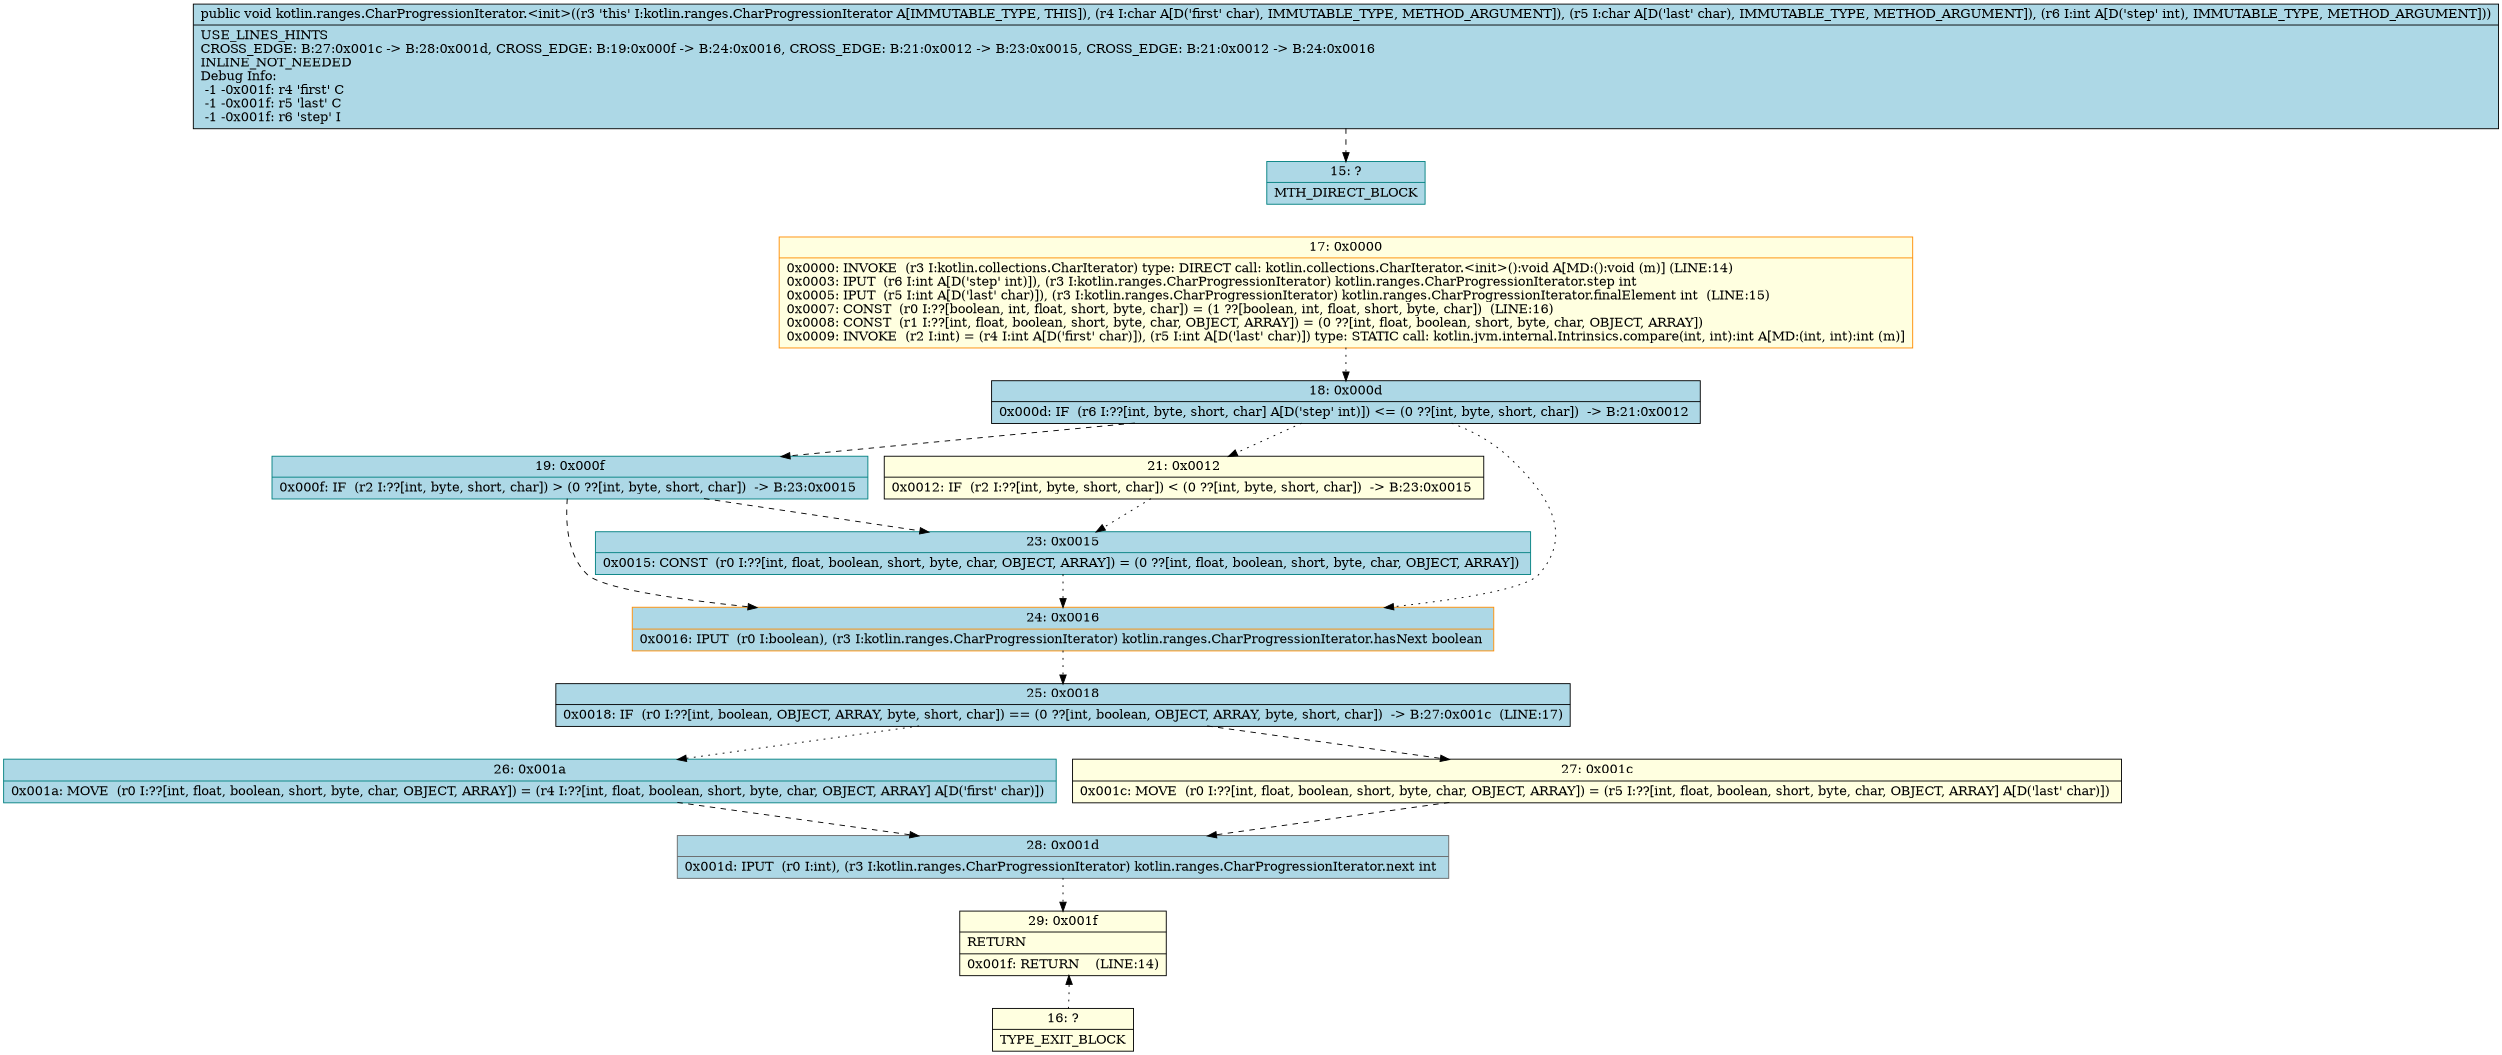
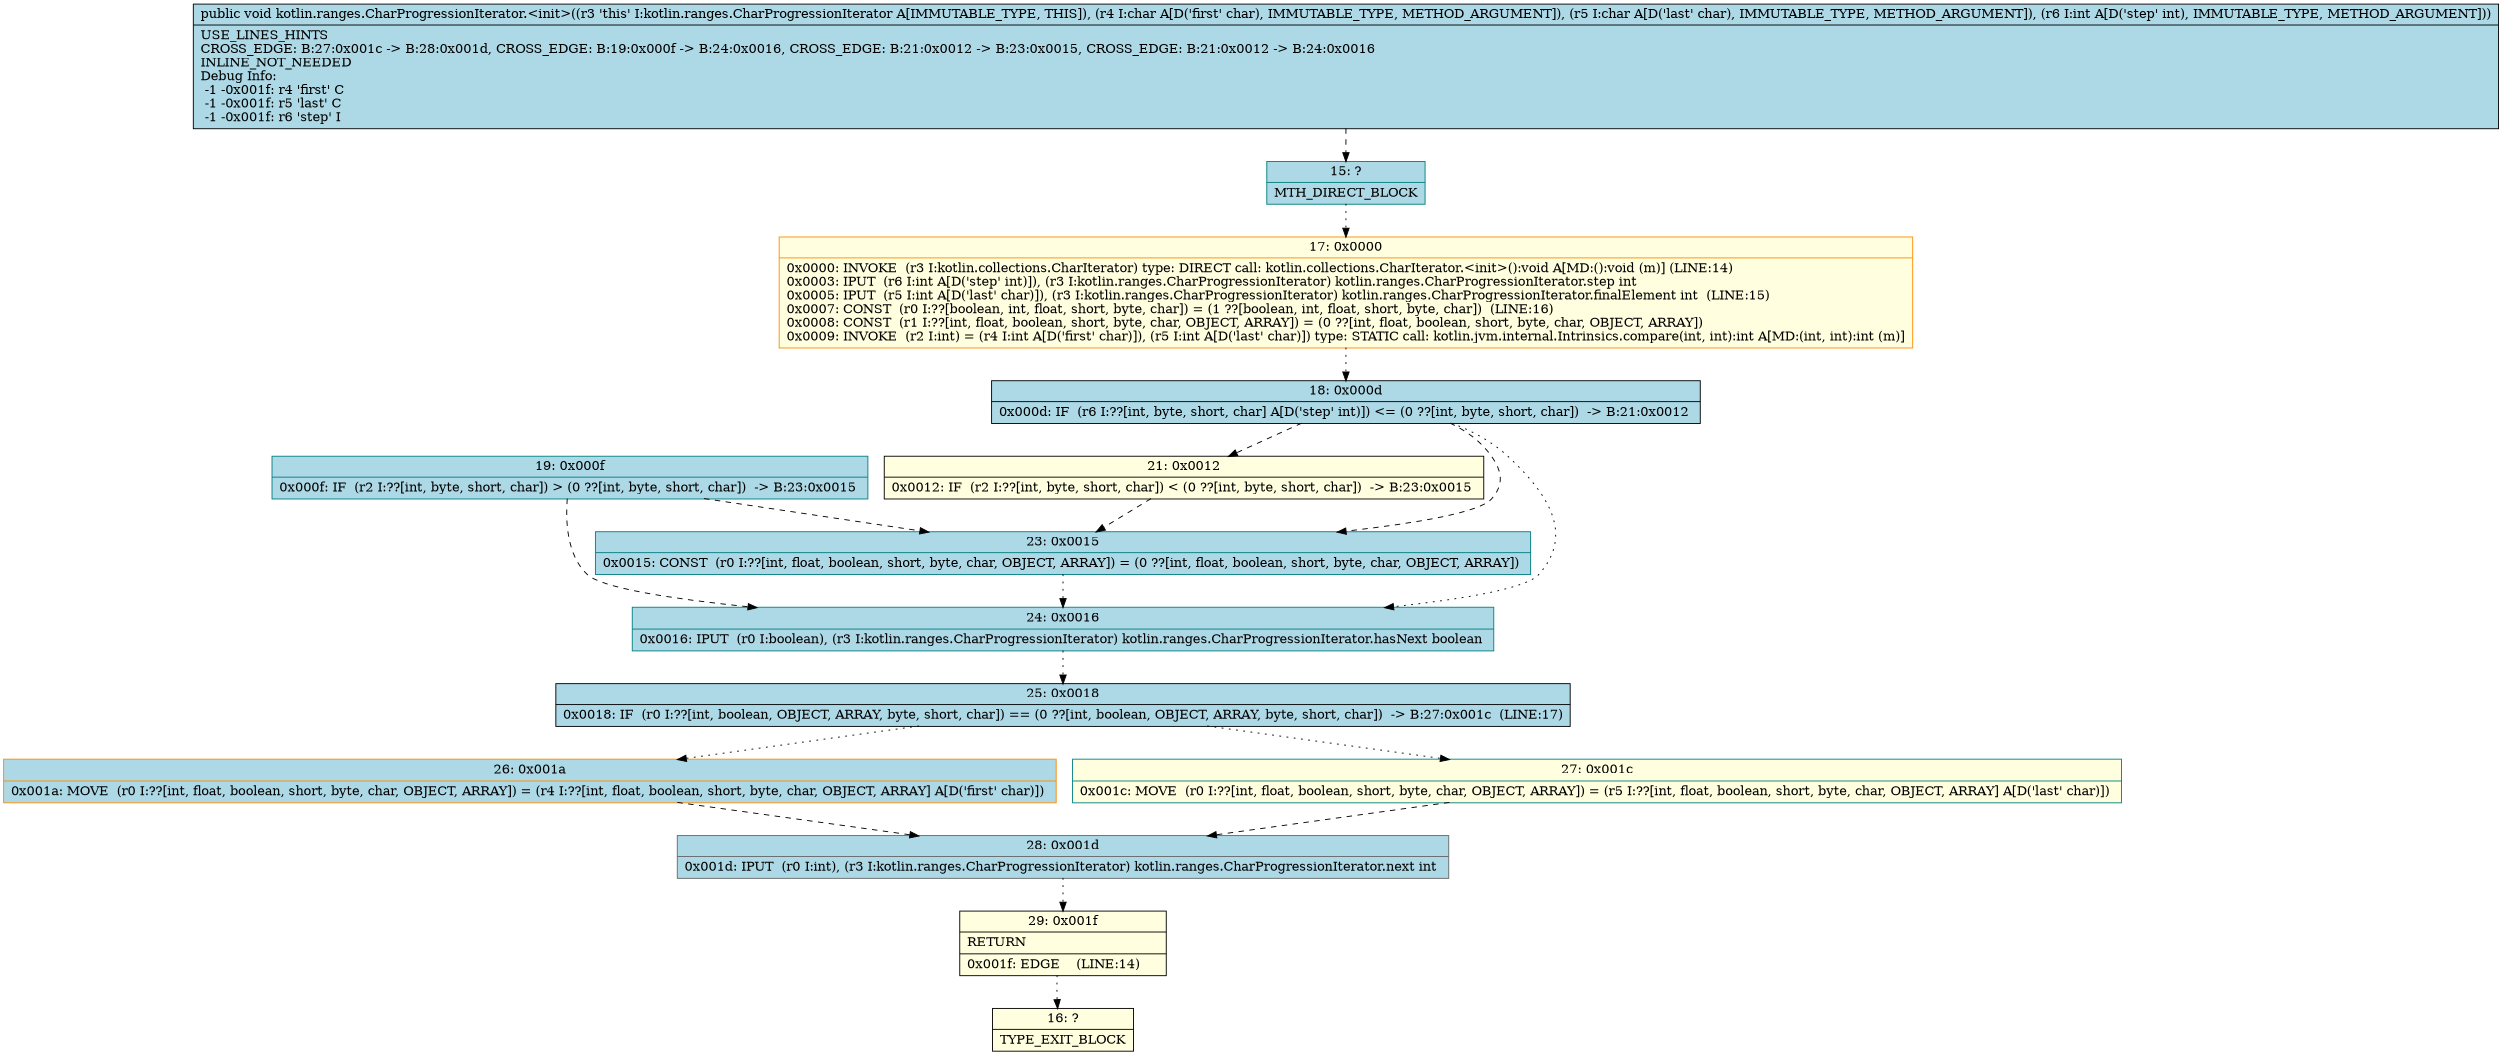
none -> (1346, 216)
(1269, 438) -> (1269, 438)
(962, 439) -> (1470, 510)
(1127, 513) -> (1127, 513)
(1063, 629) -> (1063, 629)
(1324, 742) -> (1324, 742)
(530, 781) -> (530, 781)
(1597, 781) -> (1597, 781)
(1063, 964) -> (1053, 964)
(1069, 997) -> (1057, 987)
